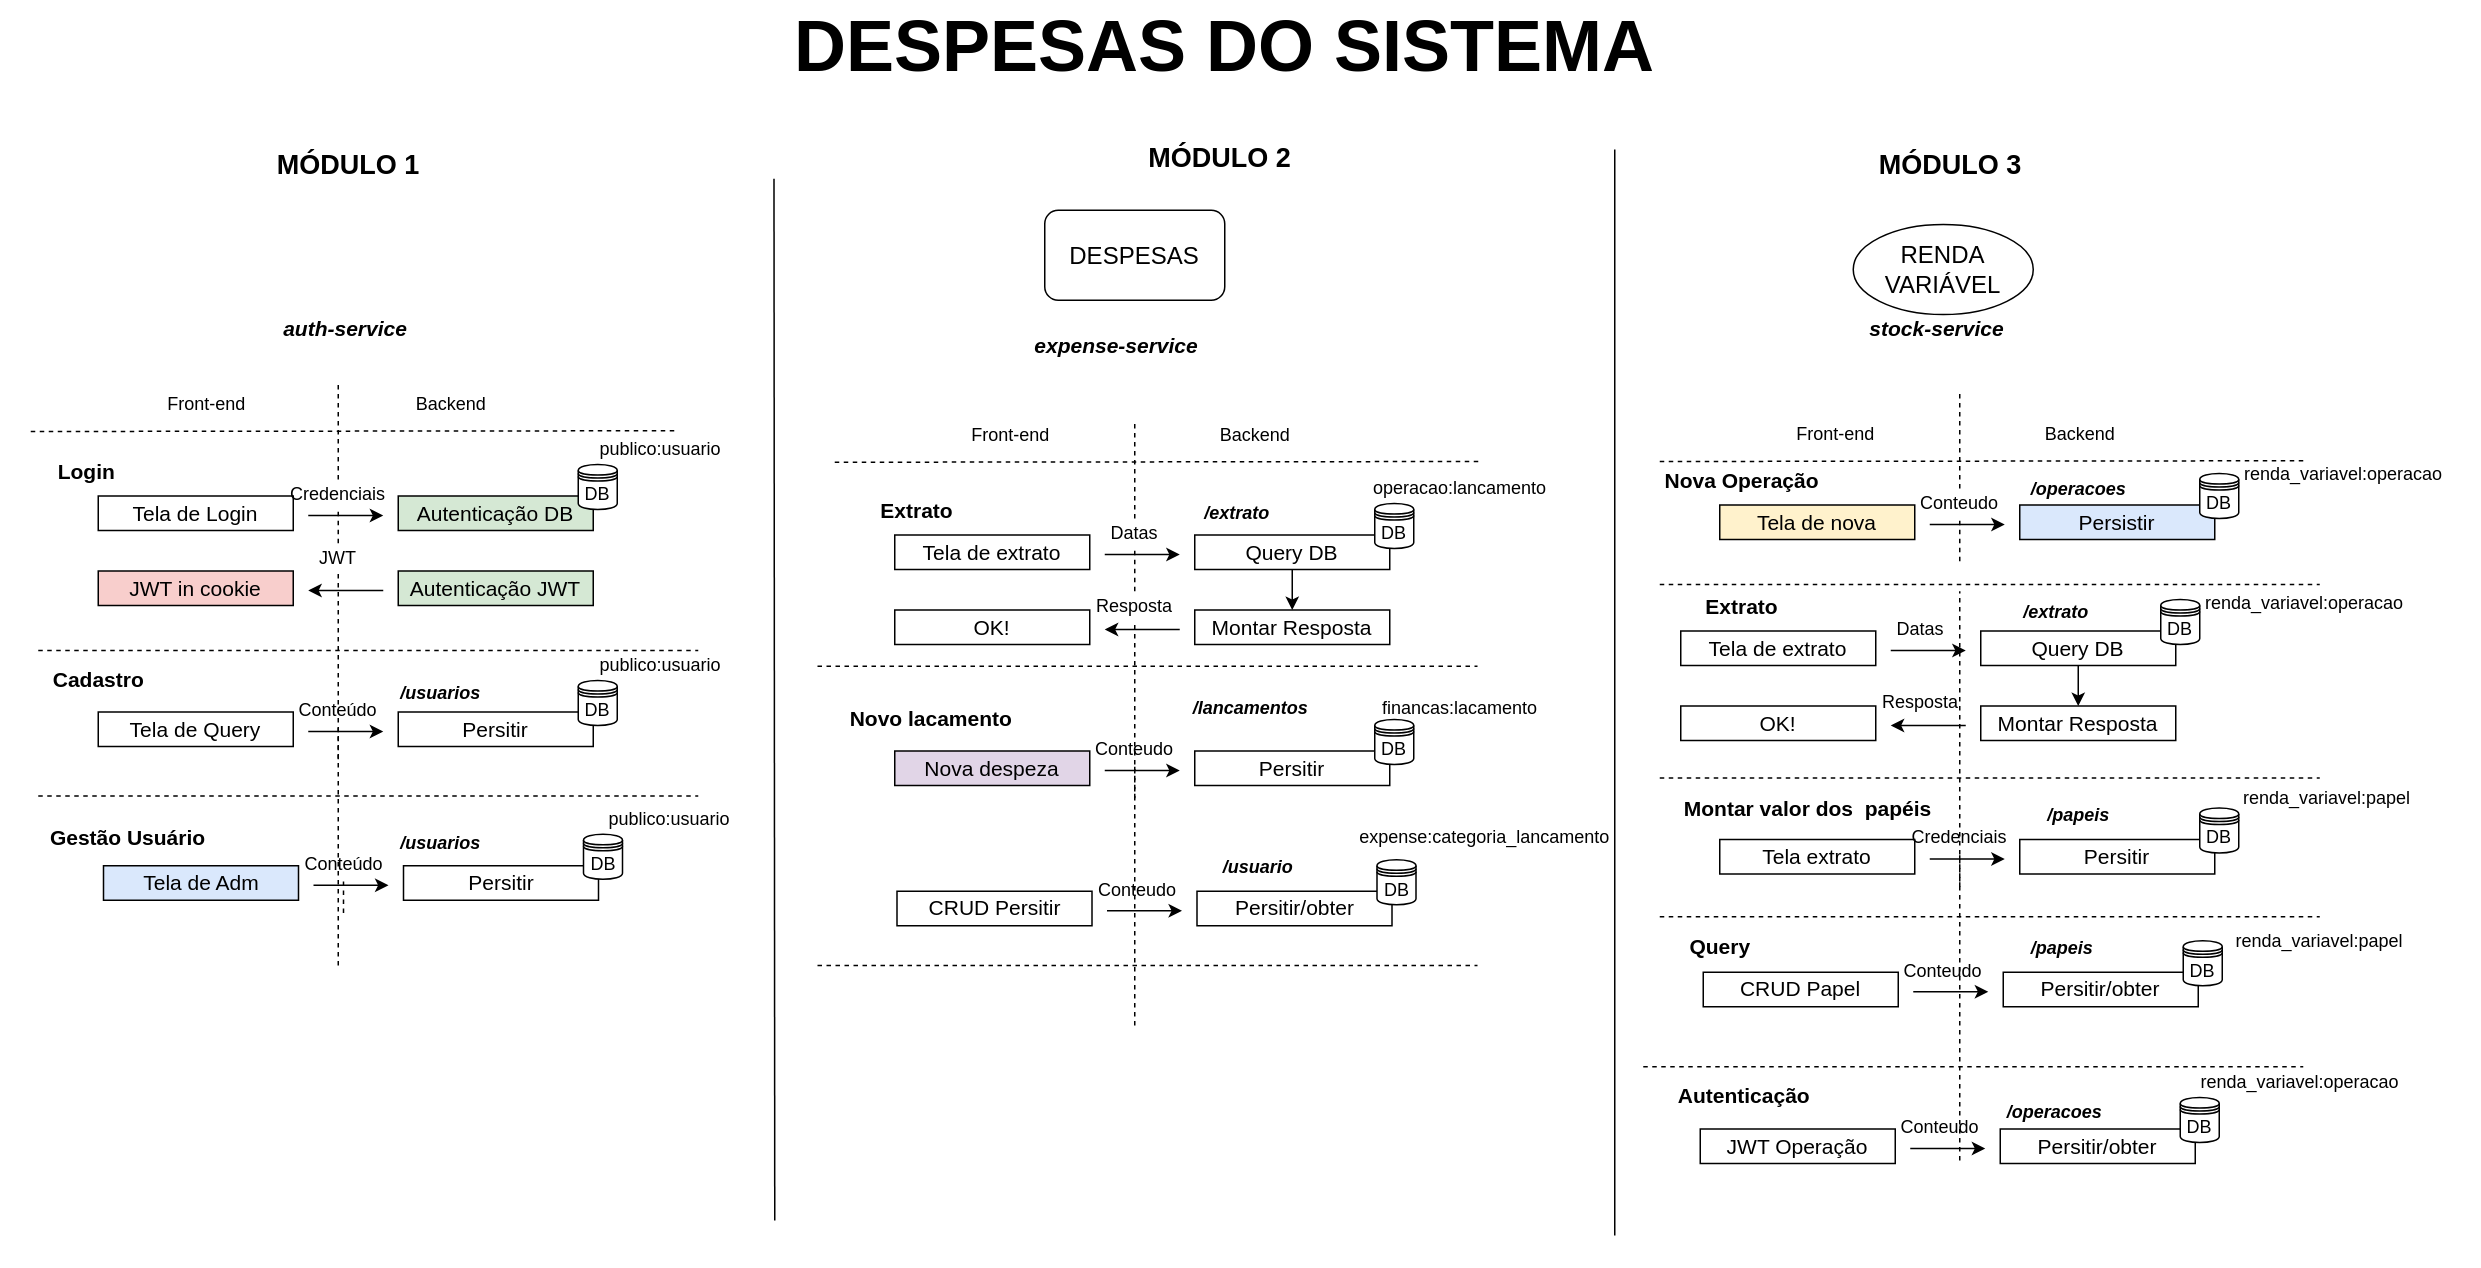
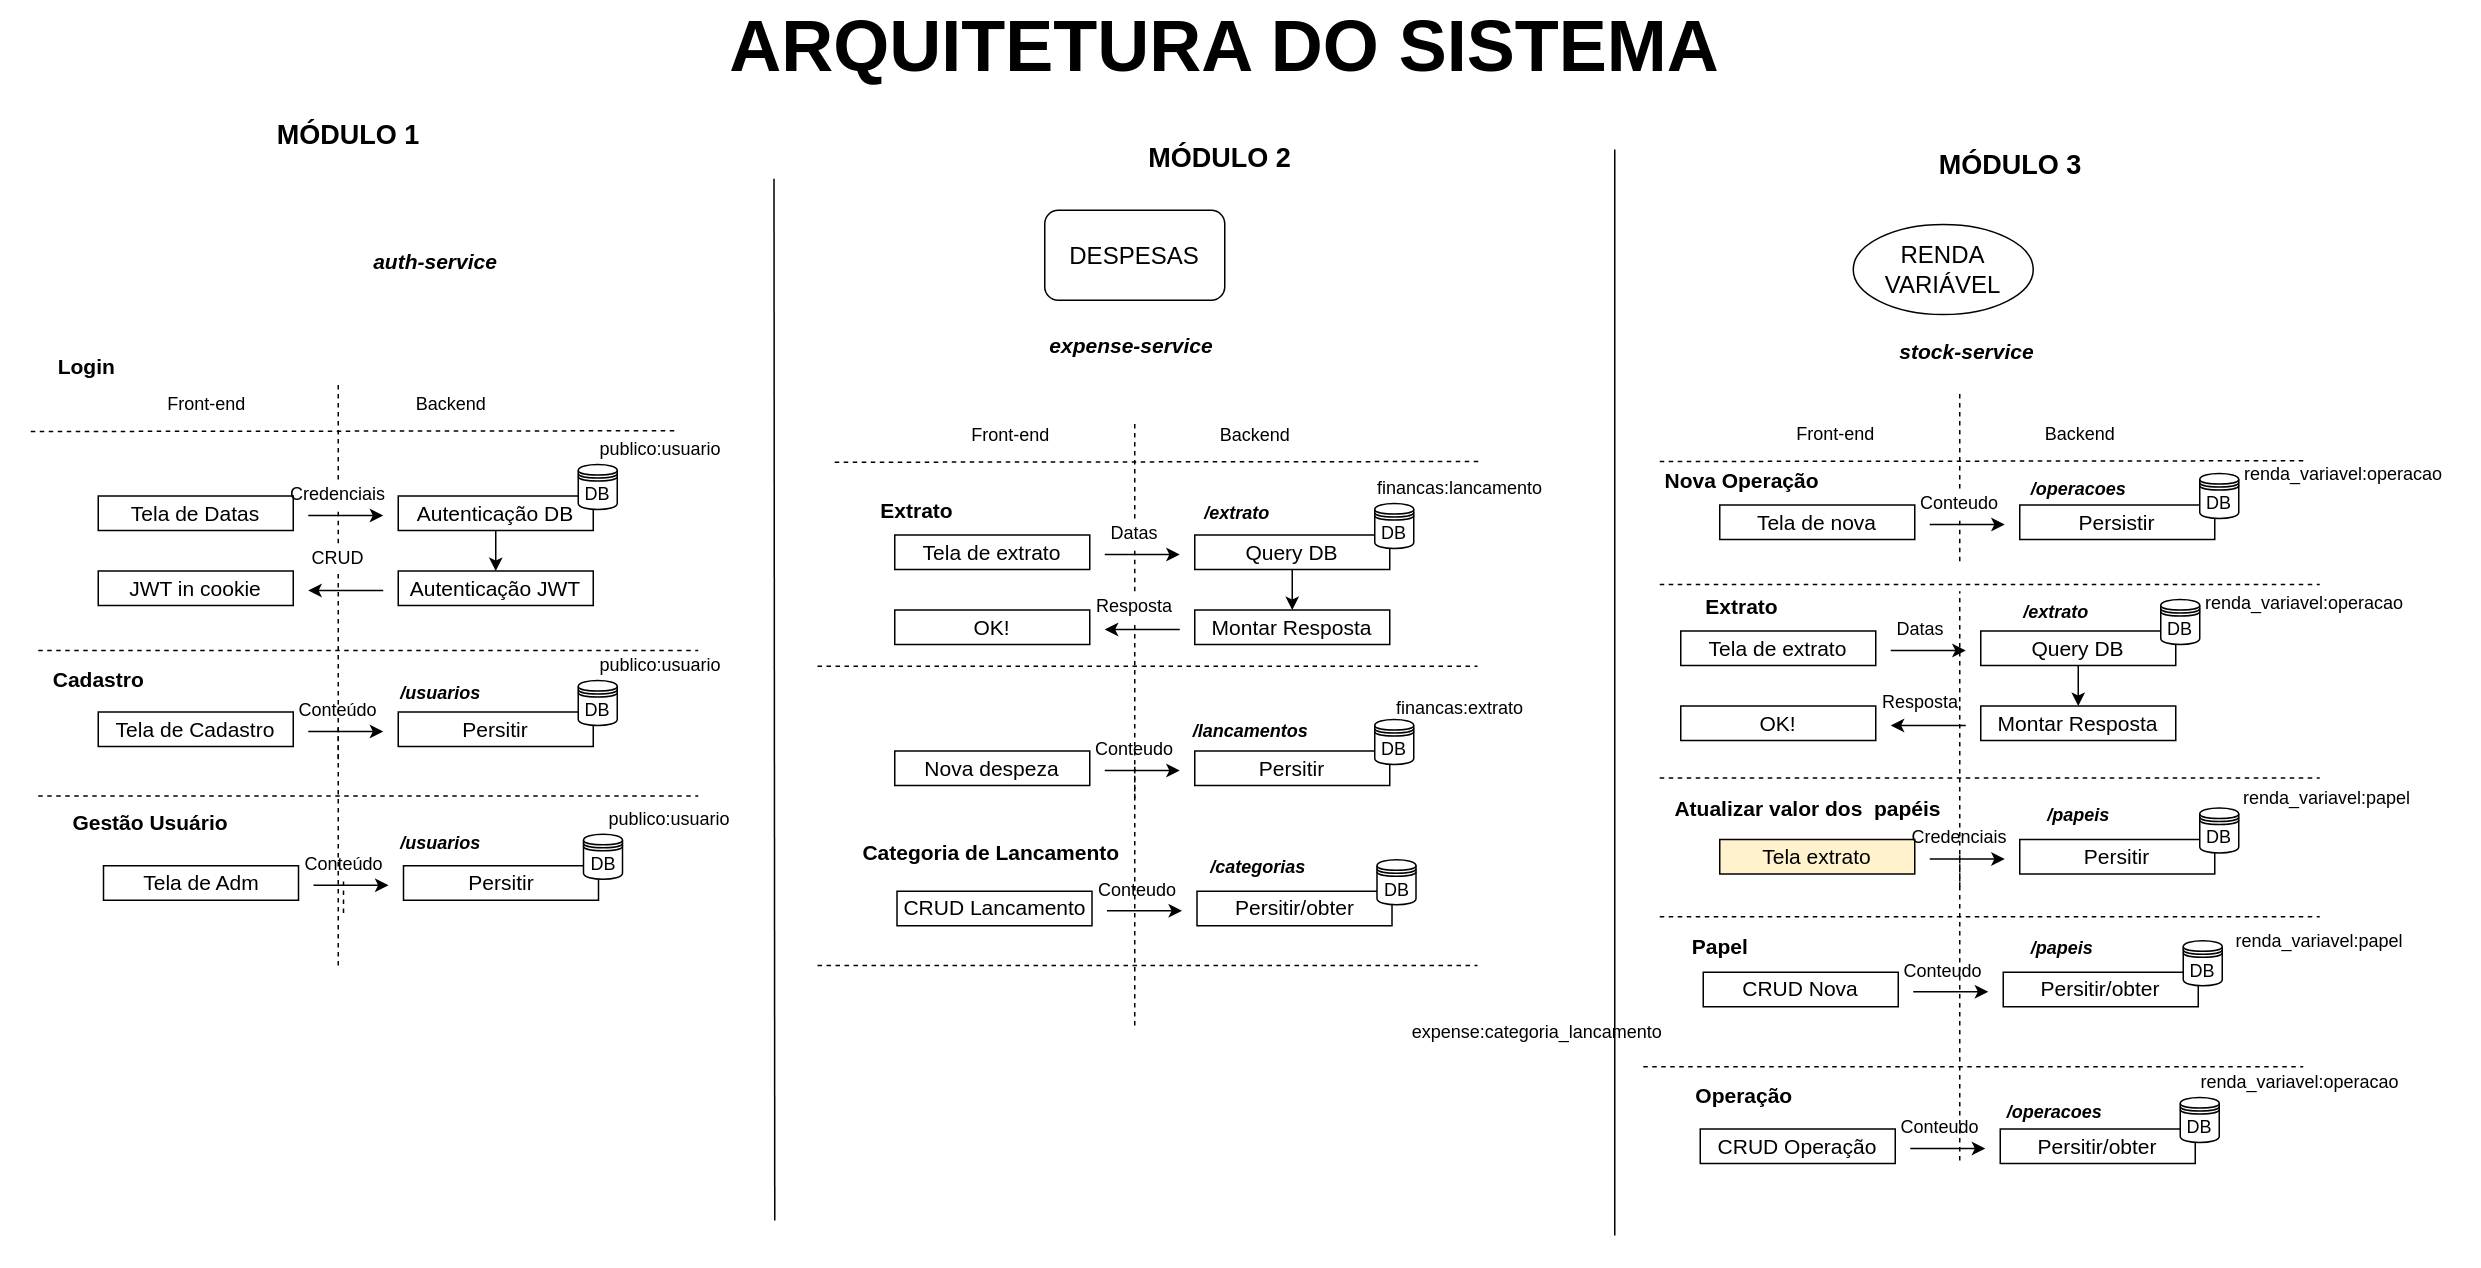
(1225, 46) -> (1225, 46)
(349, 166) -> (349, 136)
(1951, 166) -> (2011, 166)
(346, 329) -> (436, 262)
(1937, 329) -> (1967, 352)
(1116, 345) -> (1131, 345)
(87, 472) -> (87, 367)
(1460, 488) -> (1460, 488)
(496, 513) -> (496, 513)
(196, 514) -> (196, 514)
(1817, 522) -> (1817, 522)
(2117, 522) -> (2117, 522)
none -> (496, 546)
(338, 559) -> (338, 559)
(196, 588) -> (196, 588)
(496, 588) -> (496, 588)
(1251, 709) -> (1251, 731)
(1460, 709) -> (1460, 709)
(932, 719) -> none
(196, 730) -> (196, 730)
(992, 768) -> (992, 768)
(1808, 809) -> (1808, 809)
(1485, 837) -> (1538, 1032)
(128, 838) -> (151, 823)
none -> (992, 852)
(1817, 857) -> (1817, 857)
(1259, 868) -> (1259, 868)
(201, 883) -> (201, 883)
(995, 908) -> (995, 908)
(1721, 947) -> (1721, 947)
(1801, 989) -> (1801, 989)
(1745, 1096) -> (1745, 1096)
(1798, 1147) -> (1798, 1147)
